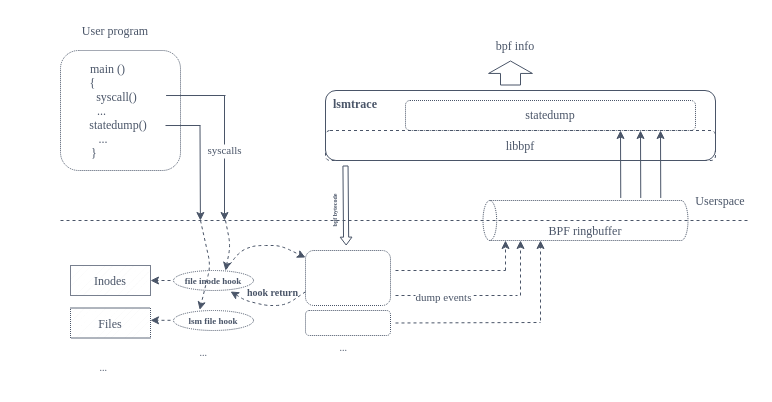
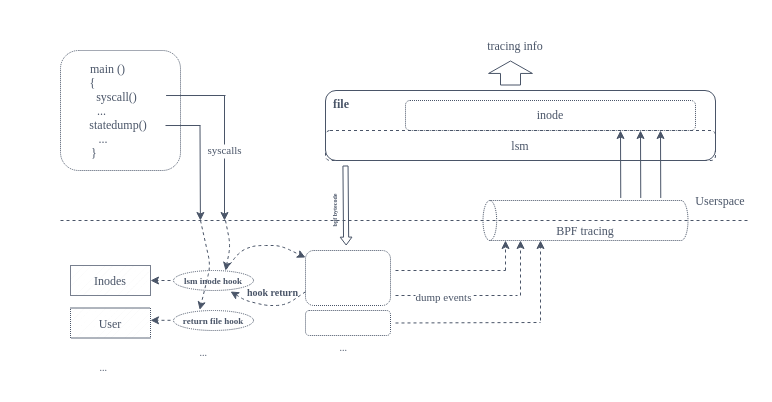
(116, 31) -> none
(515, 46) -> (515, 46)
(352, 104) -> (337, 104)
(551, 116) -> (551, 116)
(520, 146) -> (520, 146)
(585, 231) -> (585, 231)
(213, 281) -> (213, 281)
(213, 321) -> (213, 321)
(110, 324) -> (110, 324)
